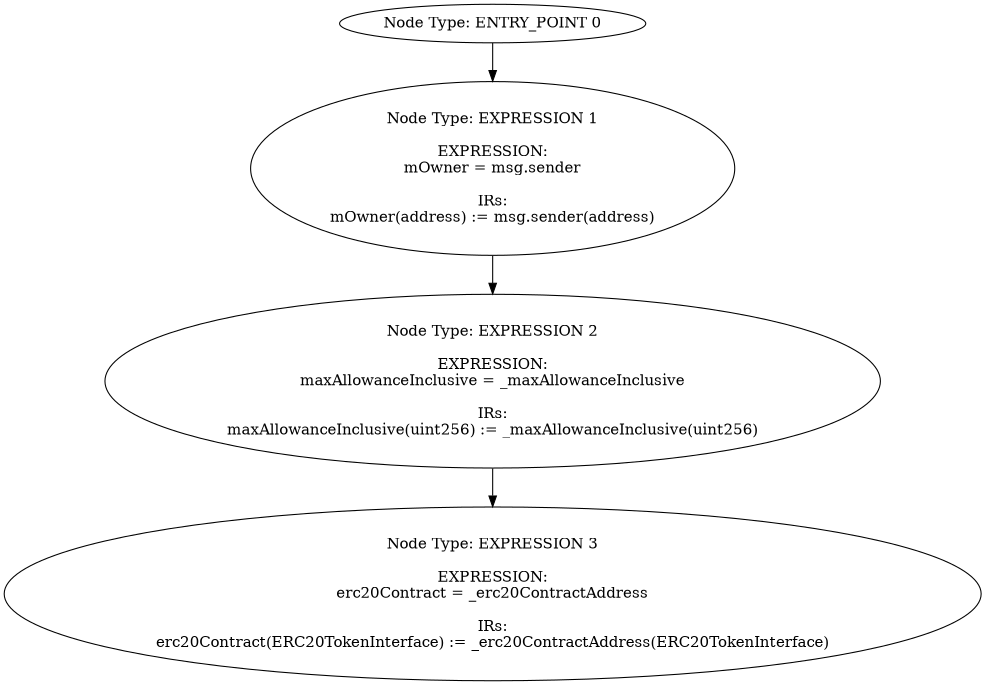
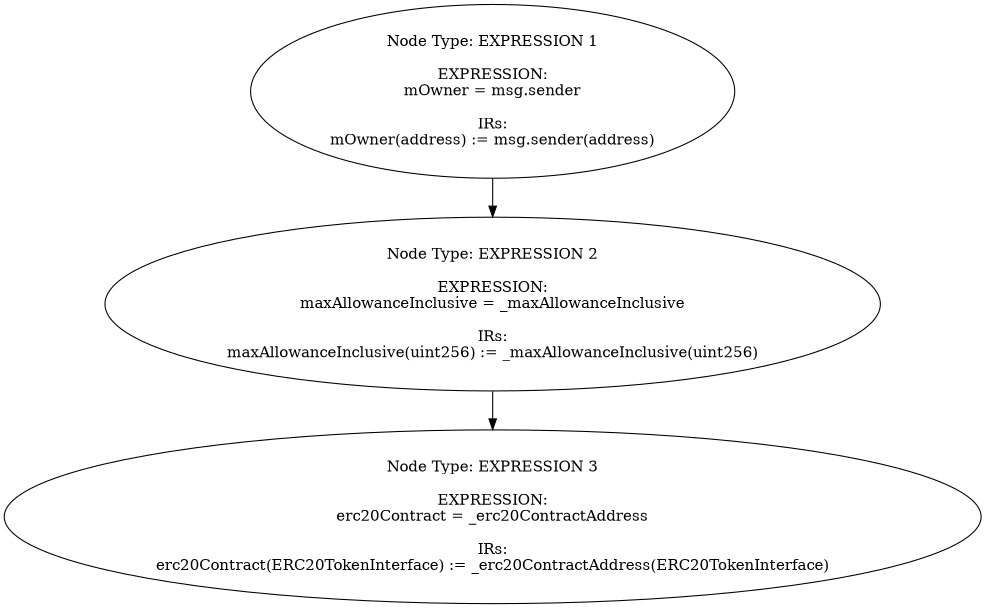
(493, 24) -> none
